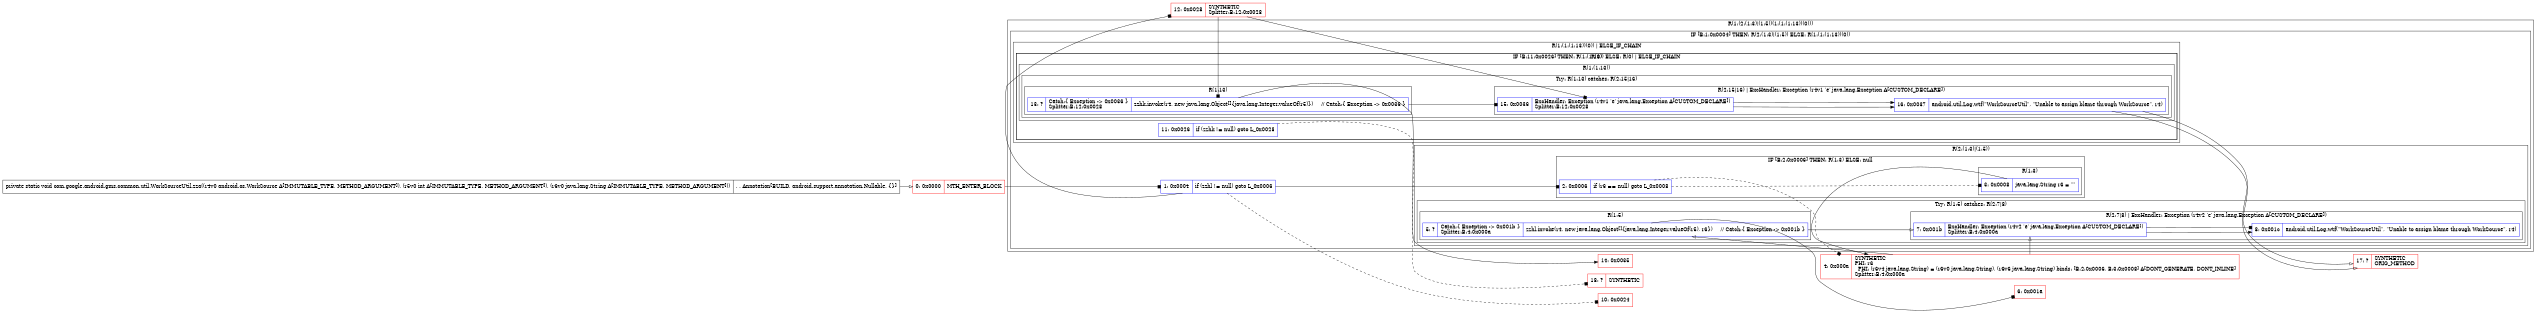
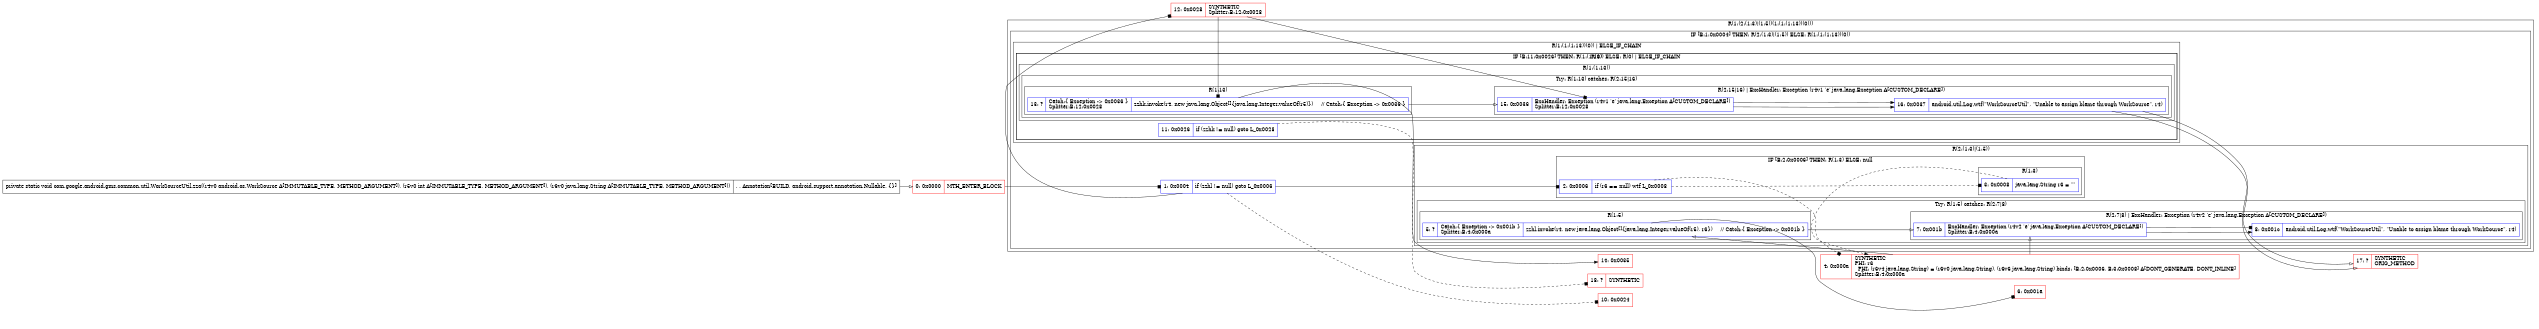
(1451, 105) -> (1451, 105)
(1866, 175) -> (1866, 175)
(1631, 187) -> (1631, 187)
